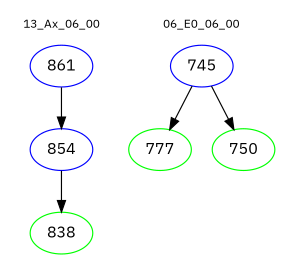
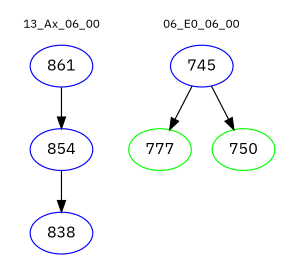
(61, 233) -> (61, 233)
